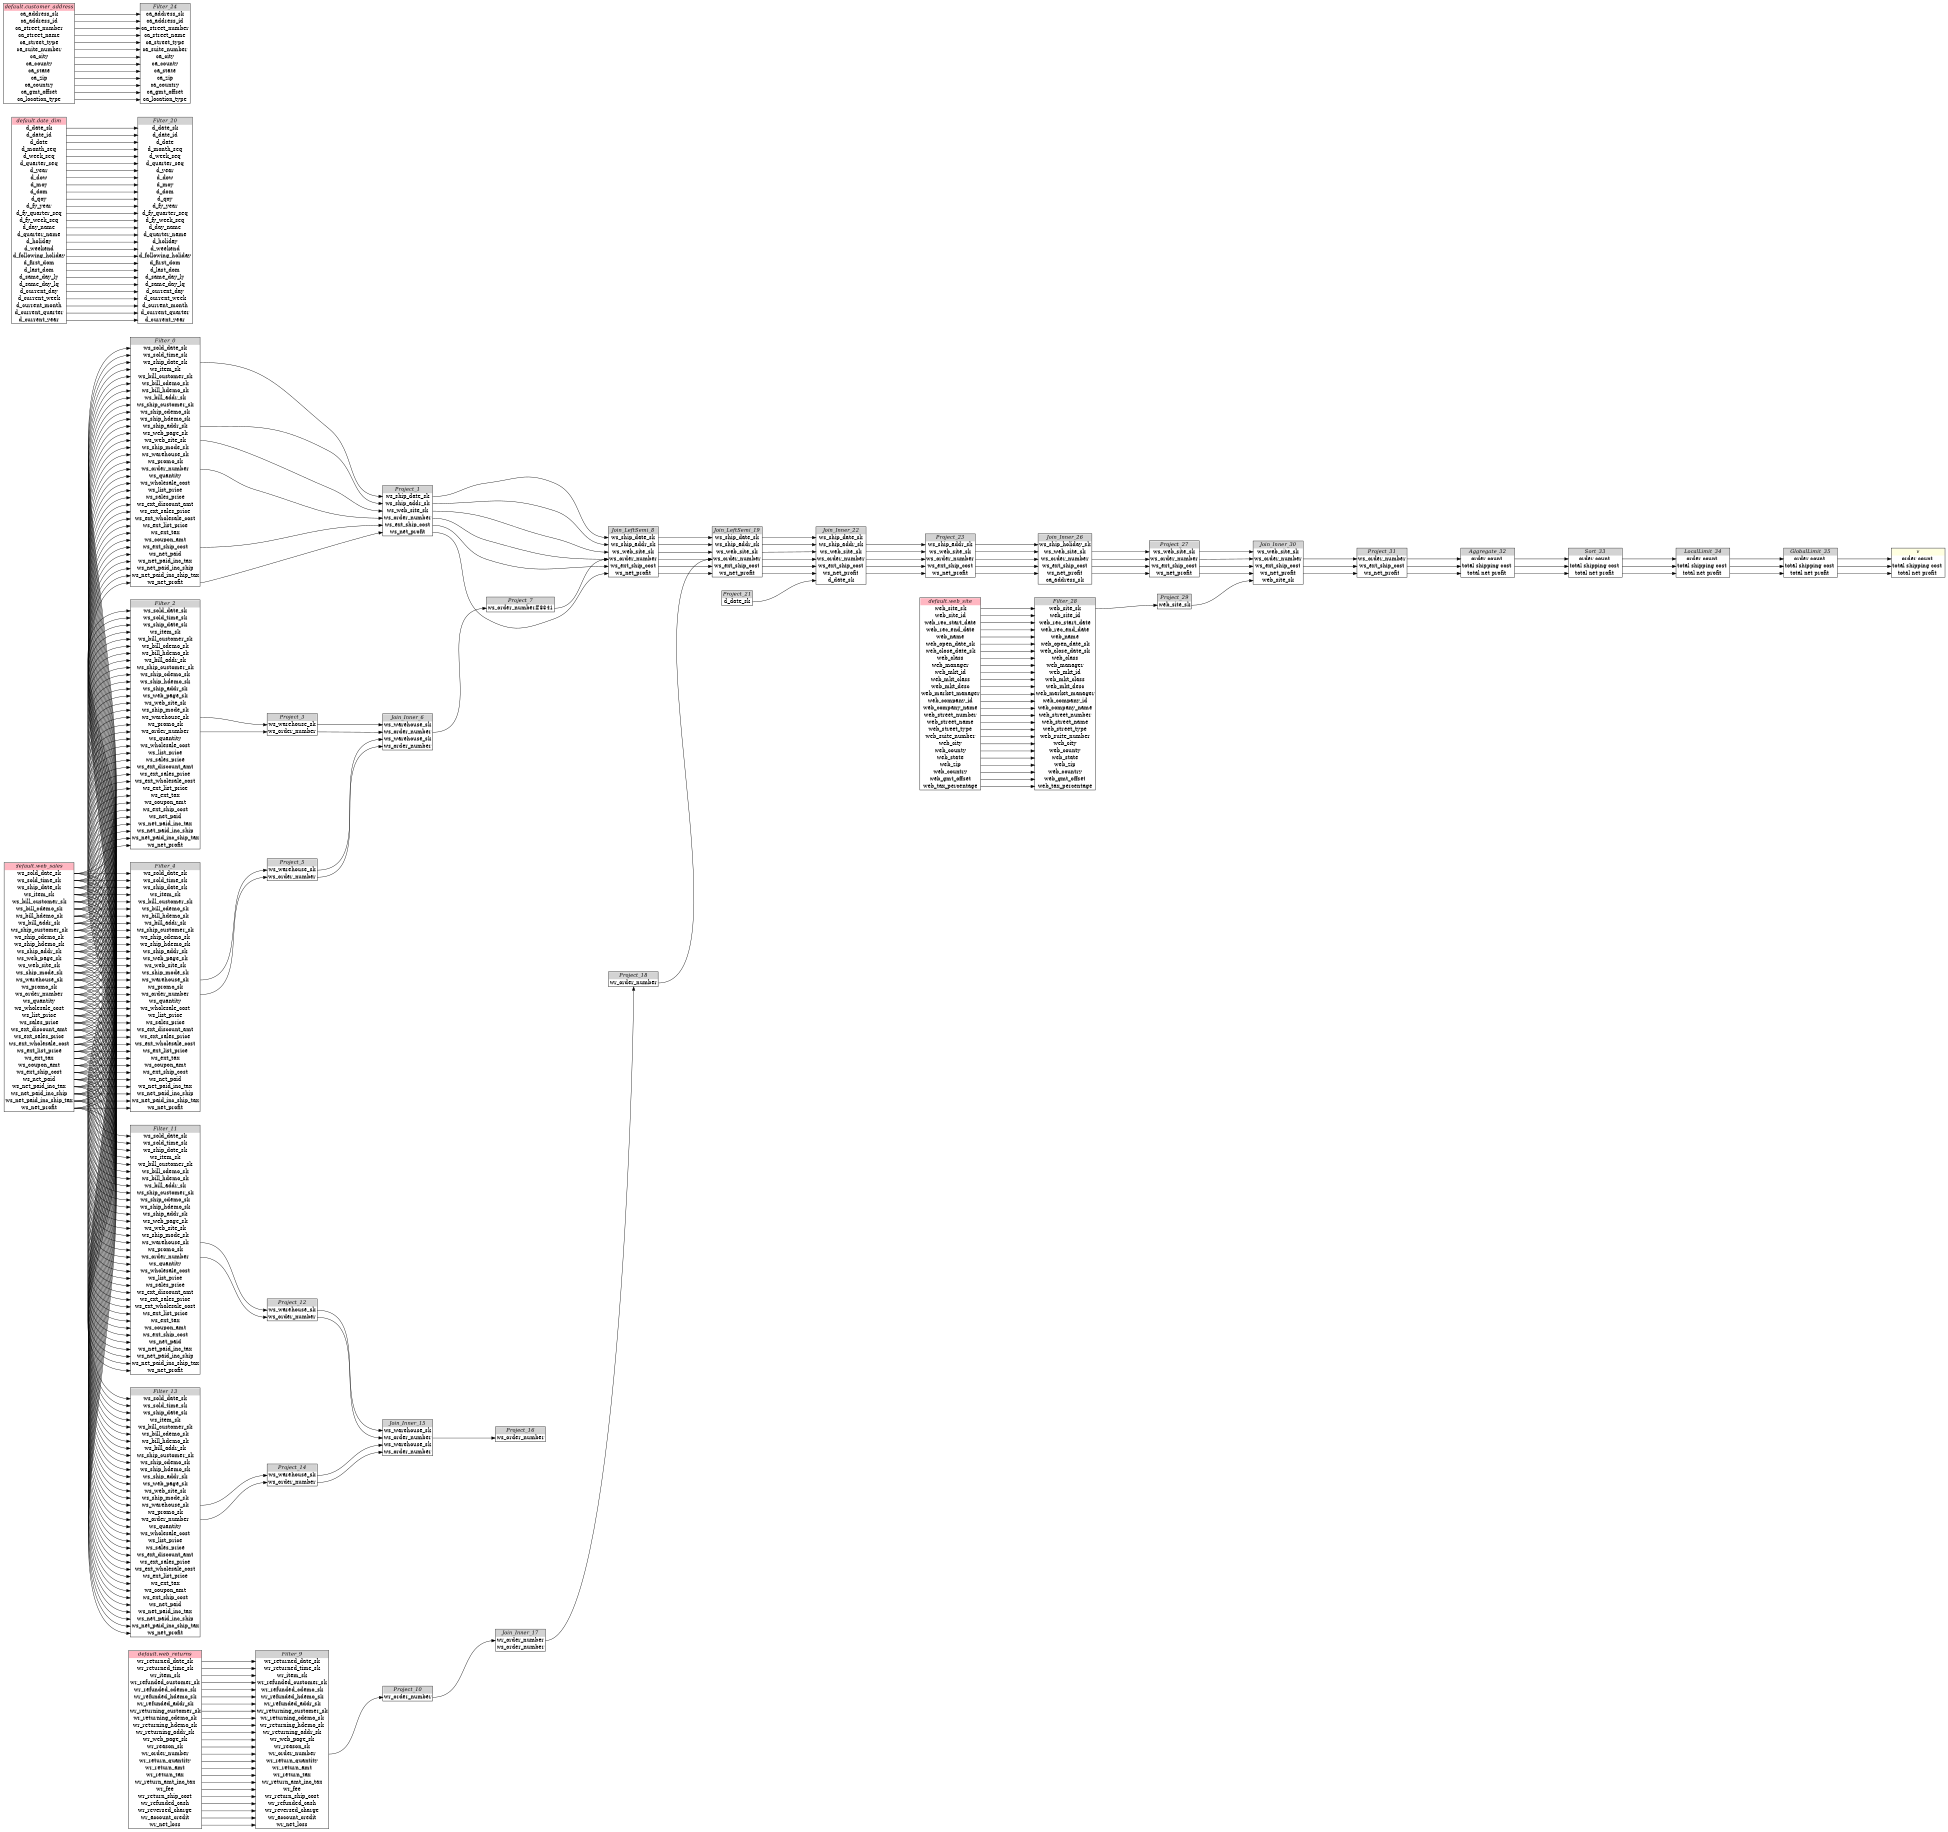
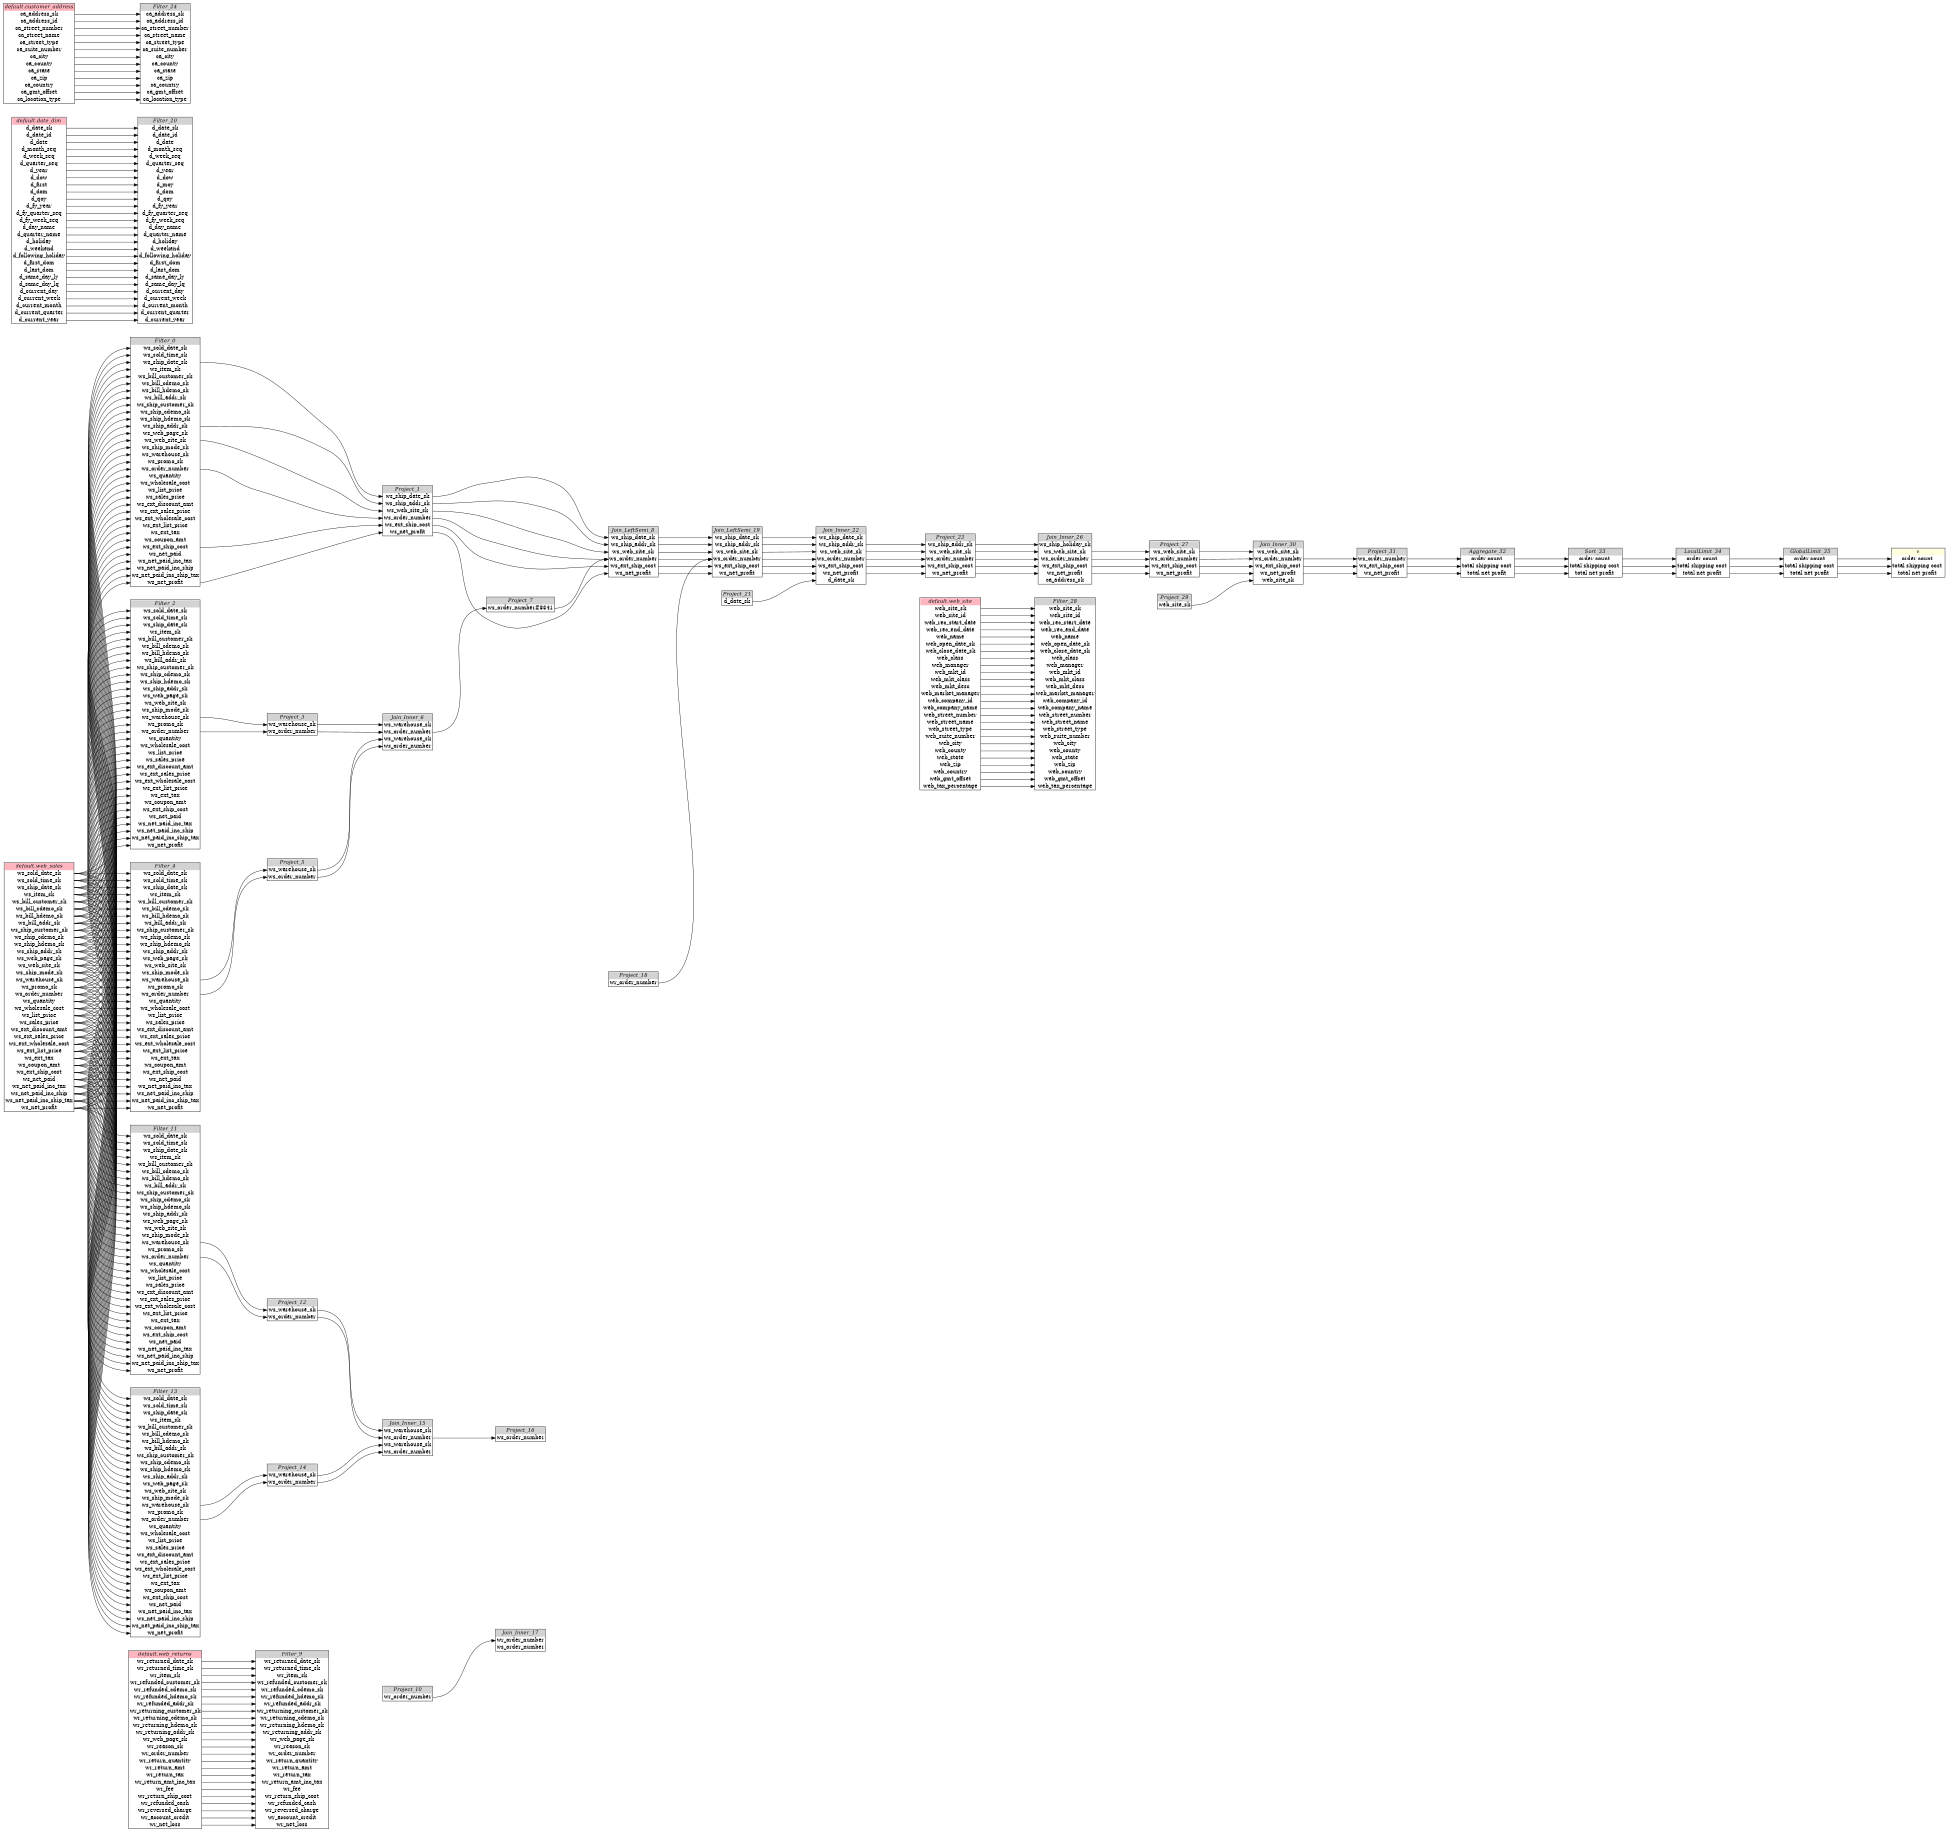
(39, 185) -> (39, 185)
(1125, 607) -> none
(618, 1323) -> none
(355, 1728) -> none
